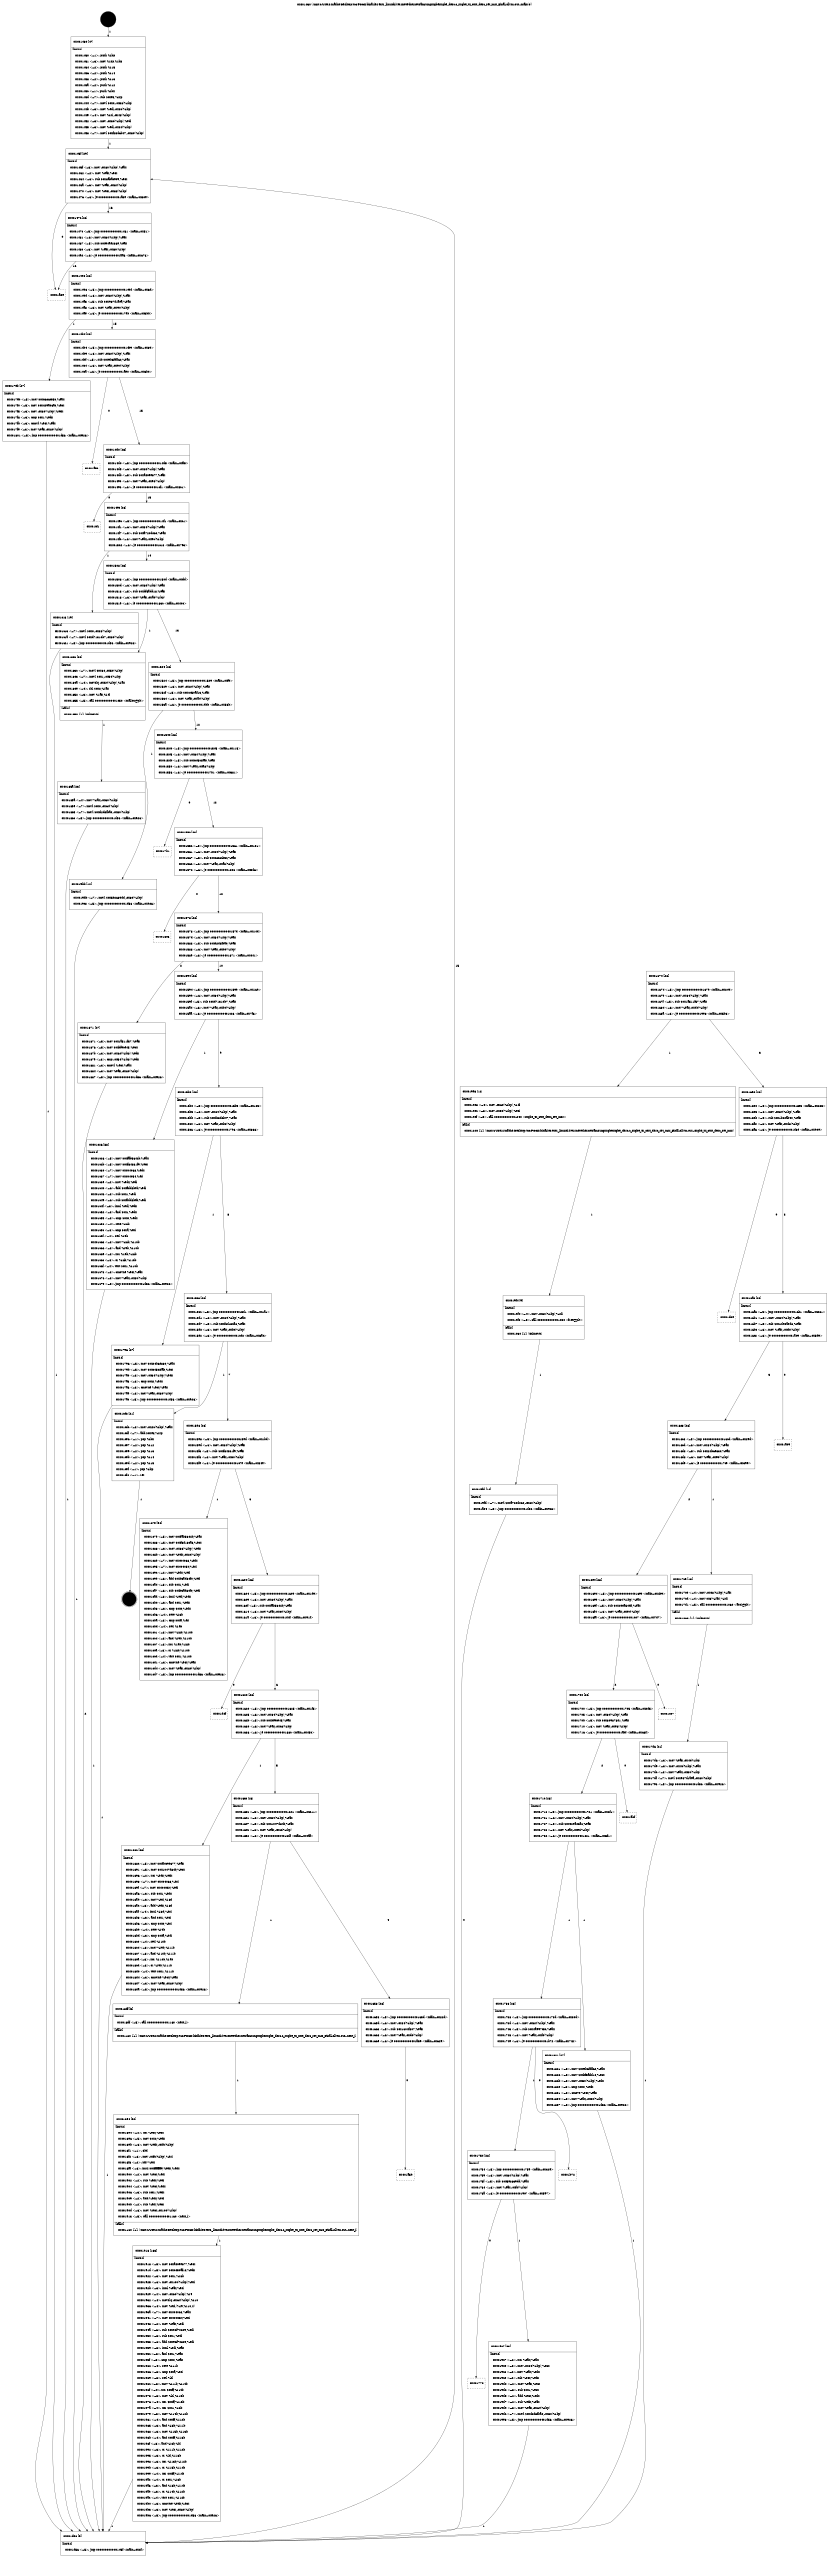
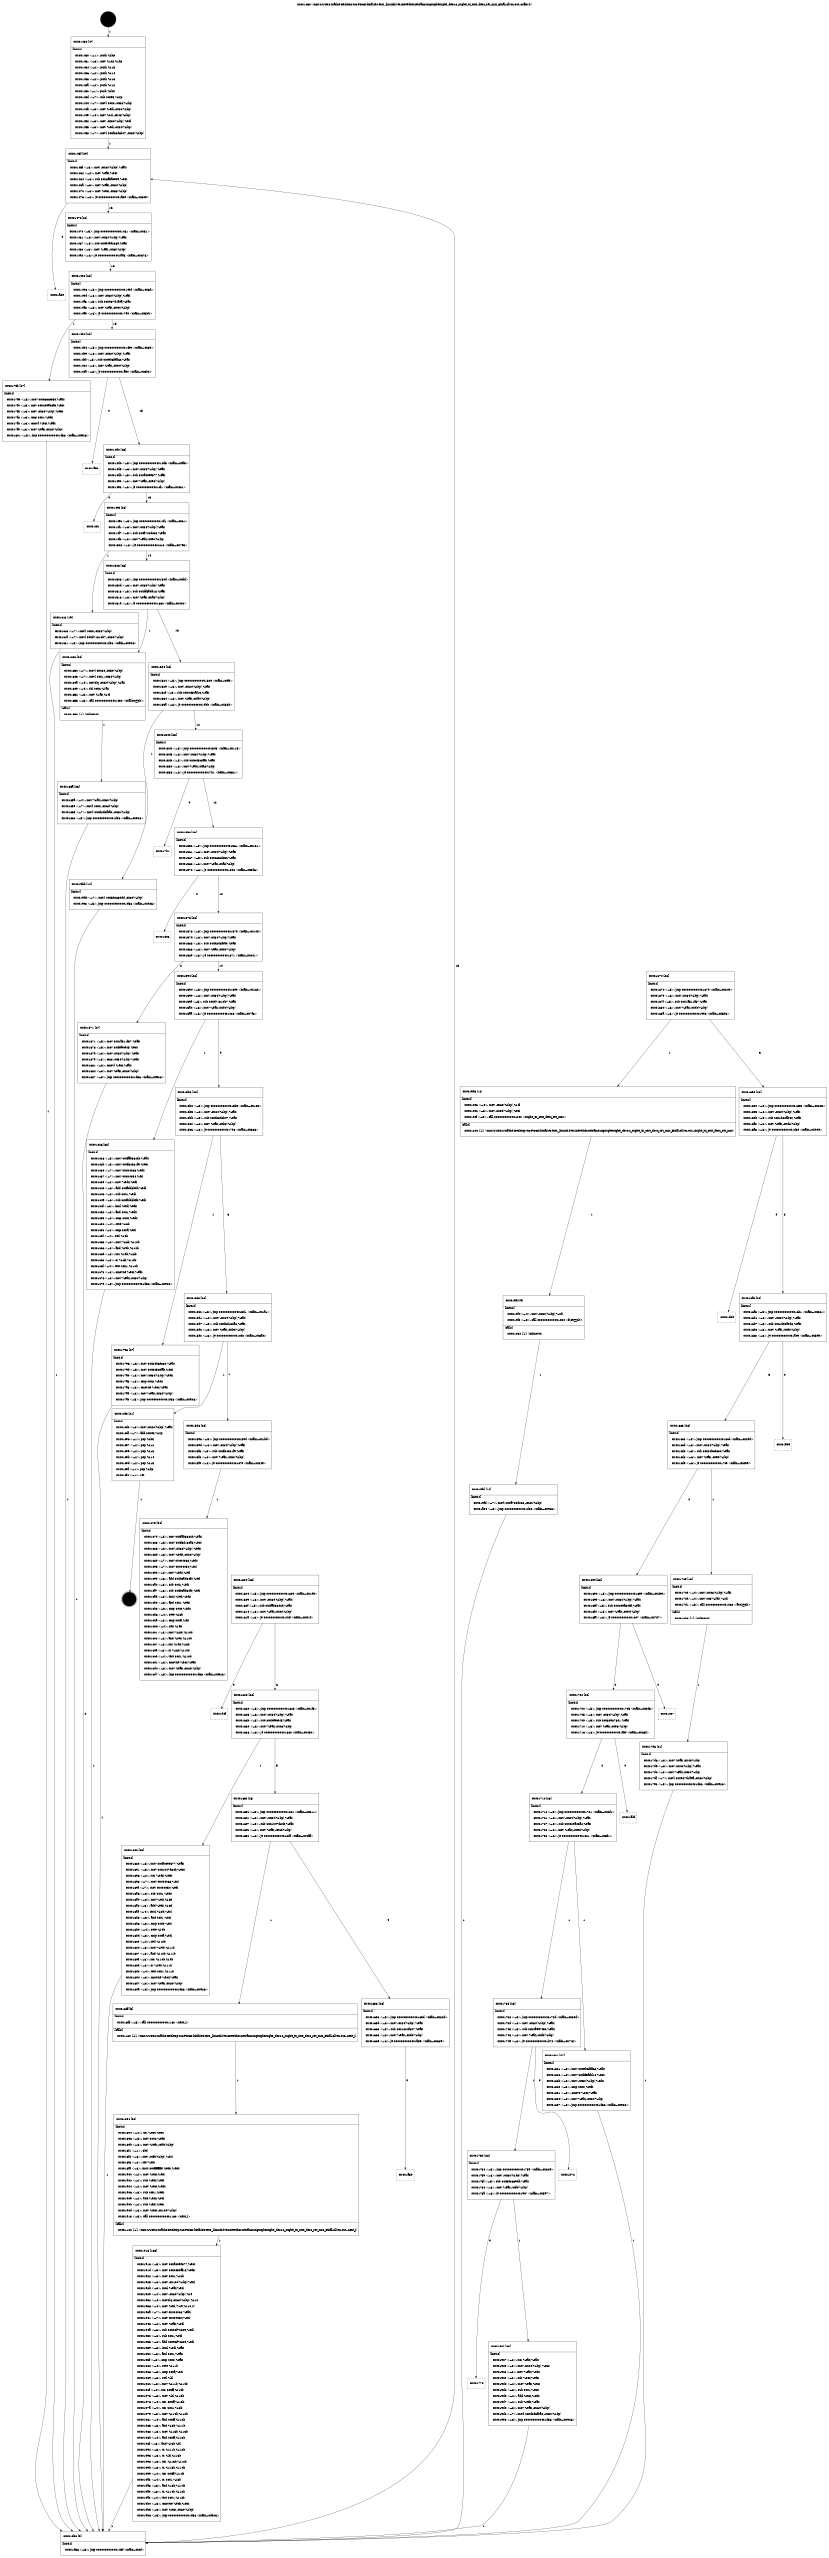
(66, 273) -> (110, 265)
(251, 1521) -> none
(463, 1920) -> (463, 1920)
